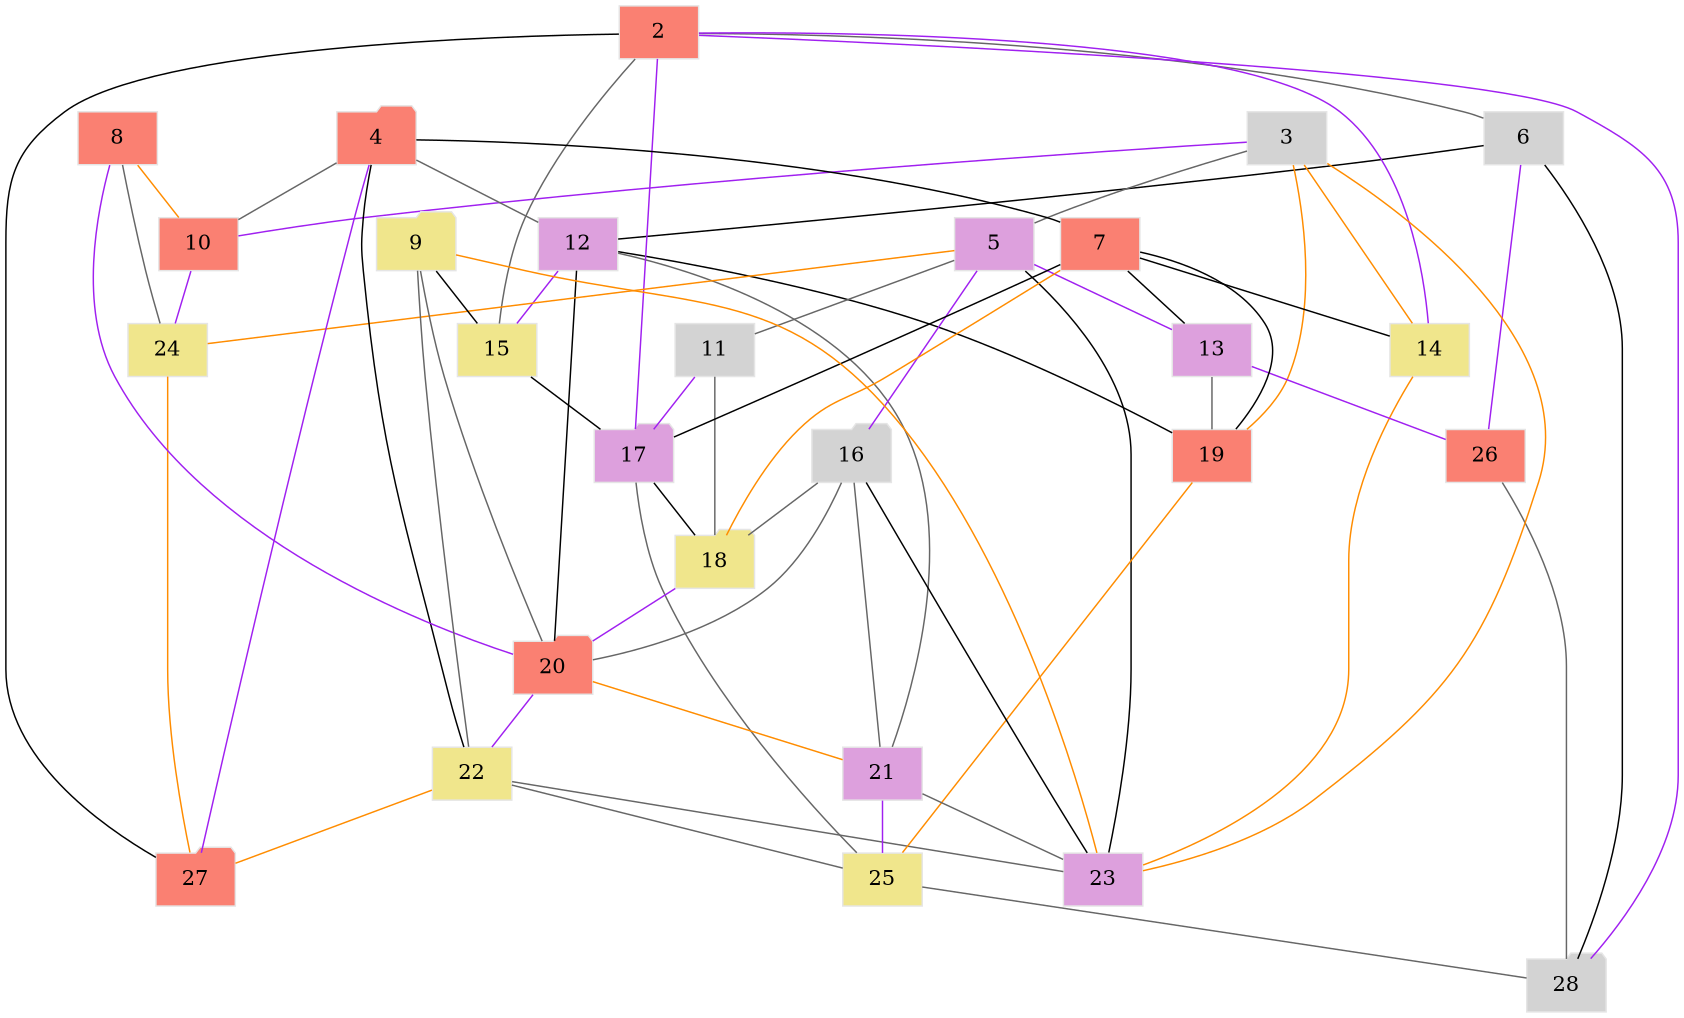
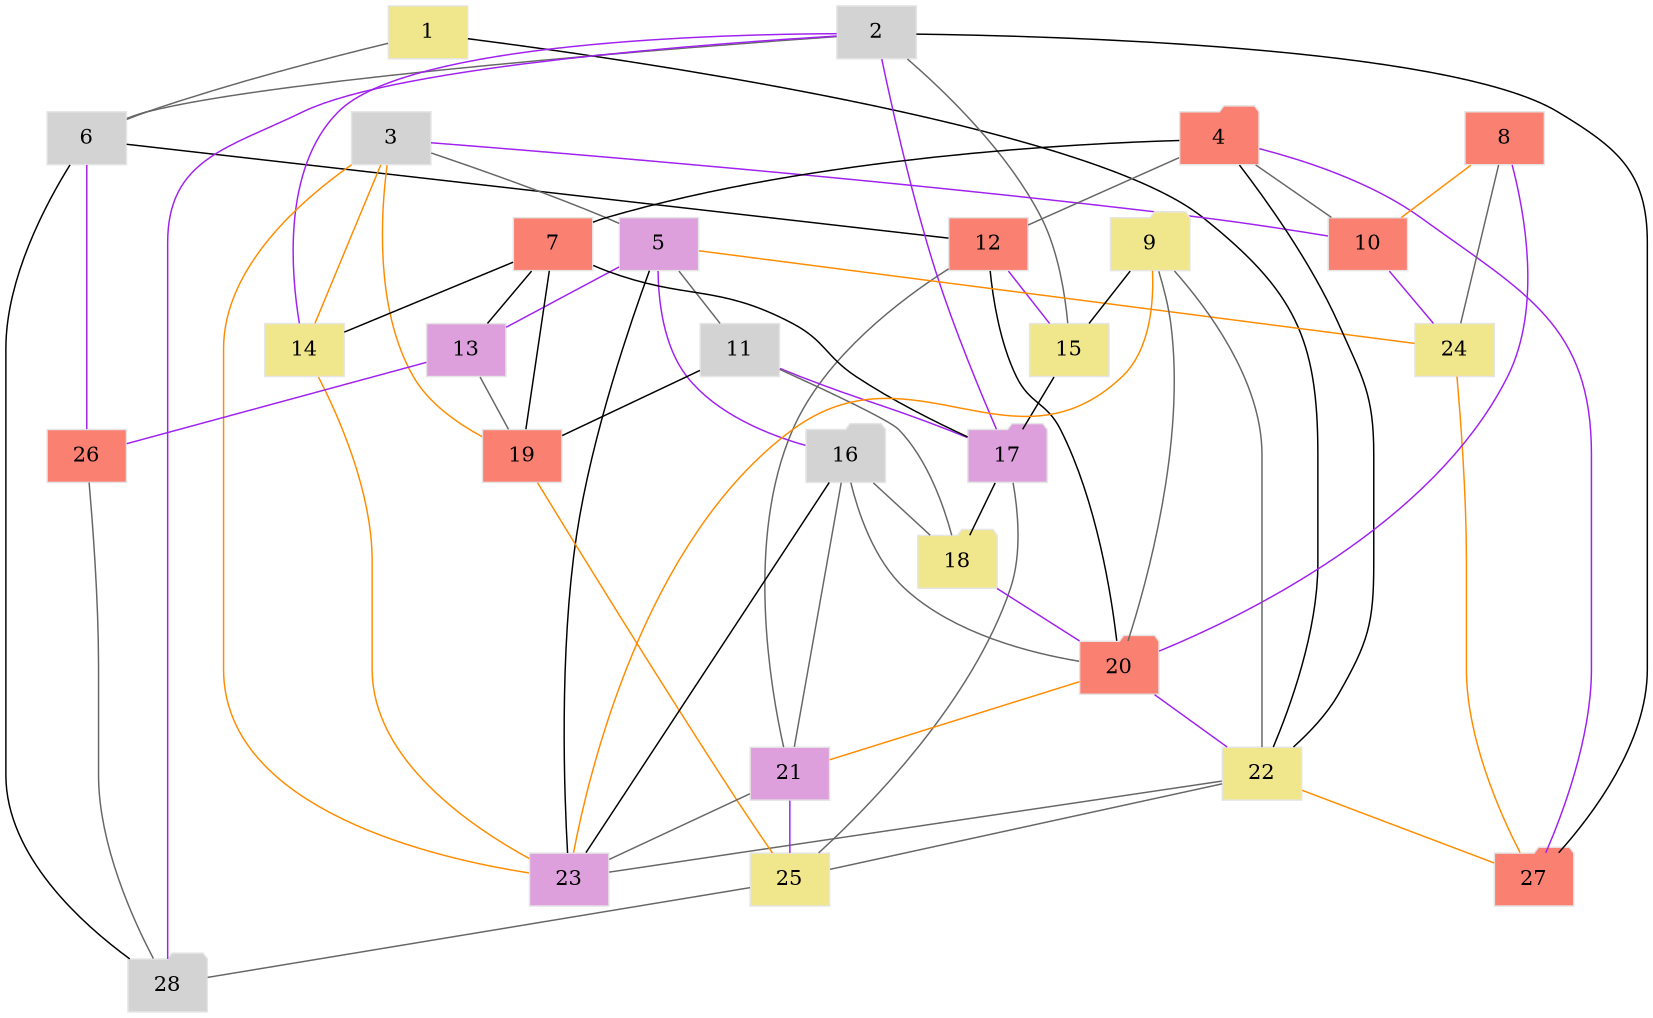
none -> (428, 32)
(659, 32) -> (877, 32)
(578, 244) -> (988, 244)
(904, 316) -> (631, 403)
(884, 378) -> none
